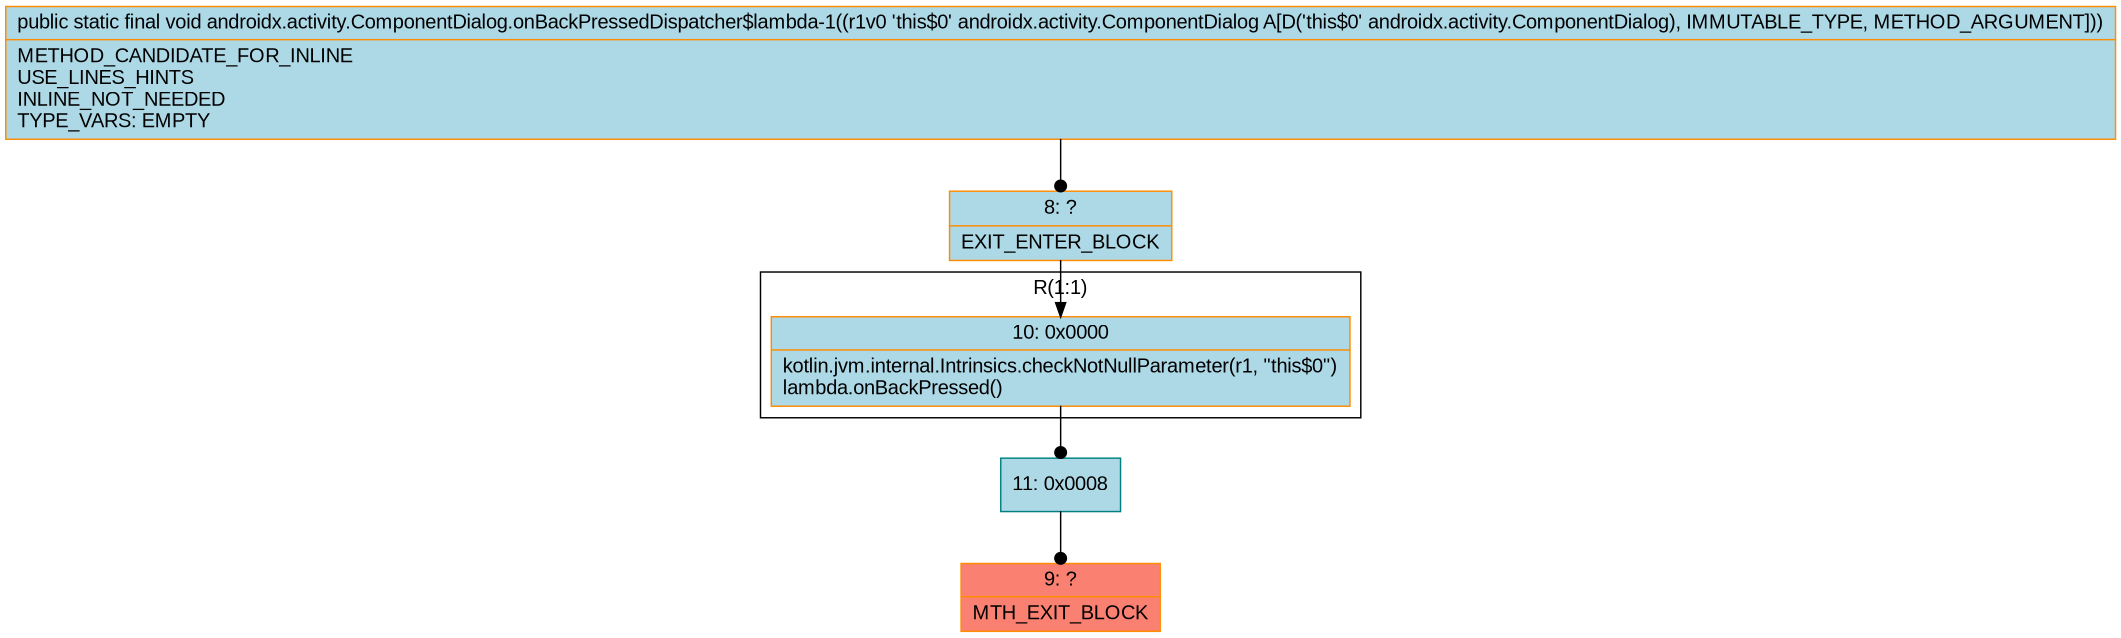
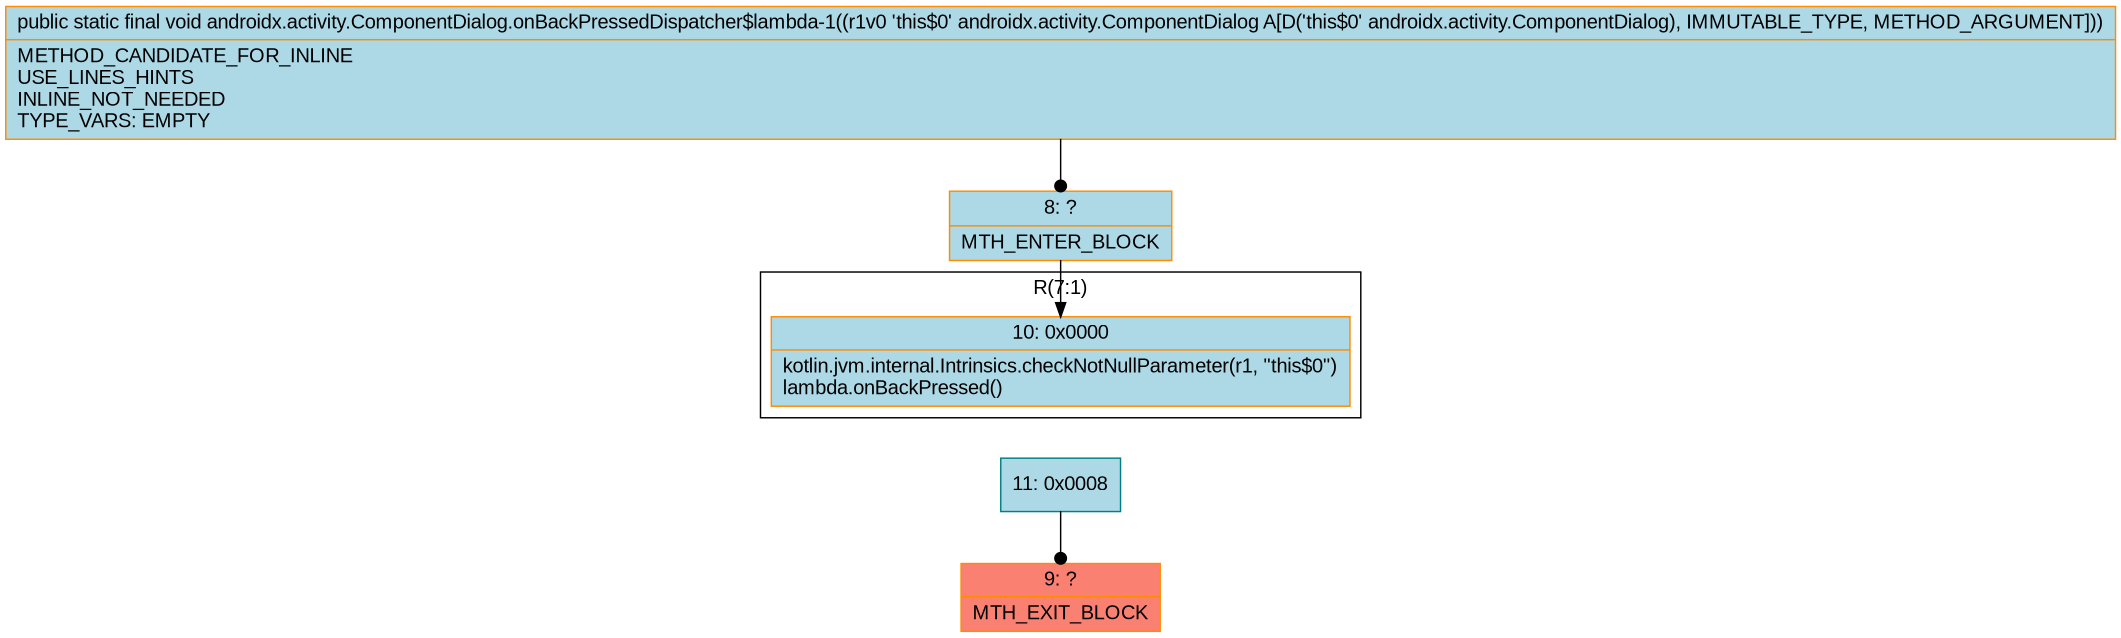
(1061, 242) -> (1061, 242)
(1061, 289) -> (1061, 289)
(1061, 427) -> none
